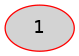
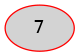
(40, 28) -> (40, 28)
